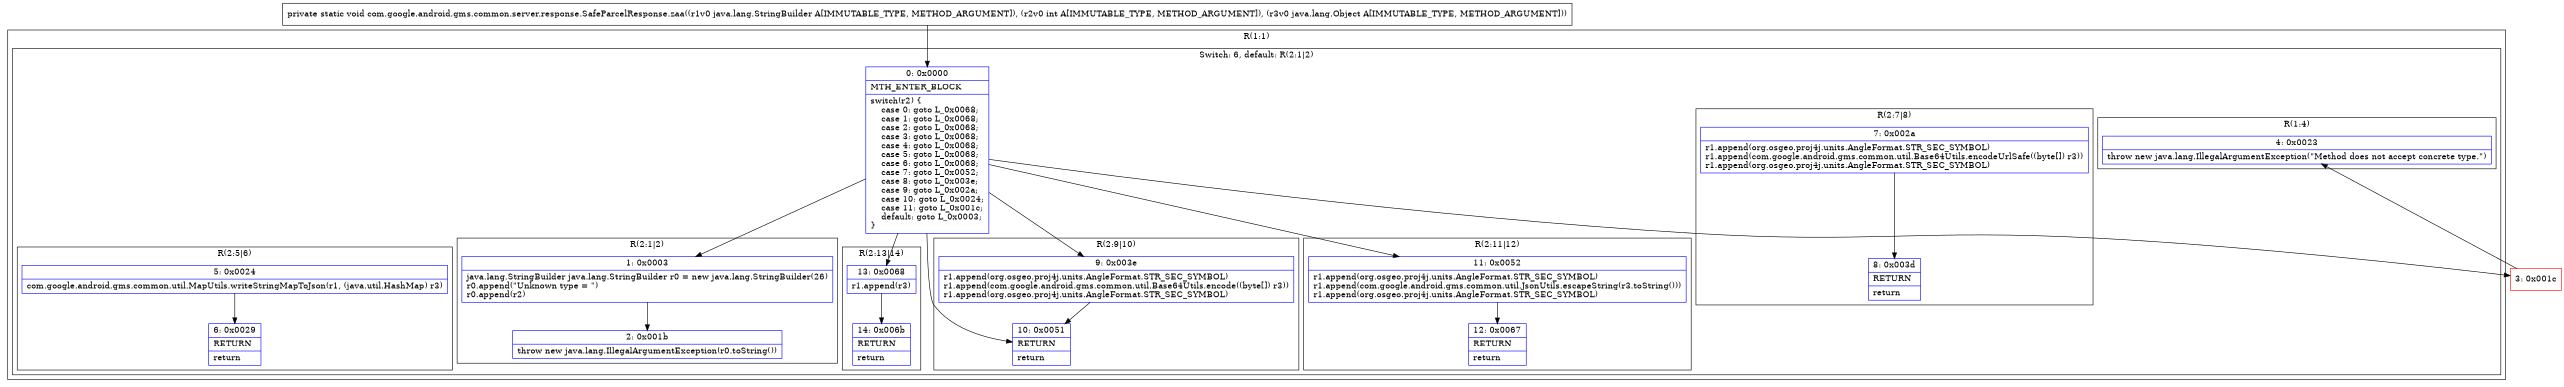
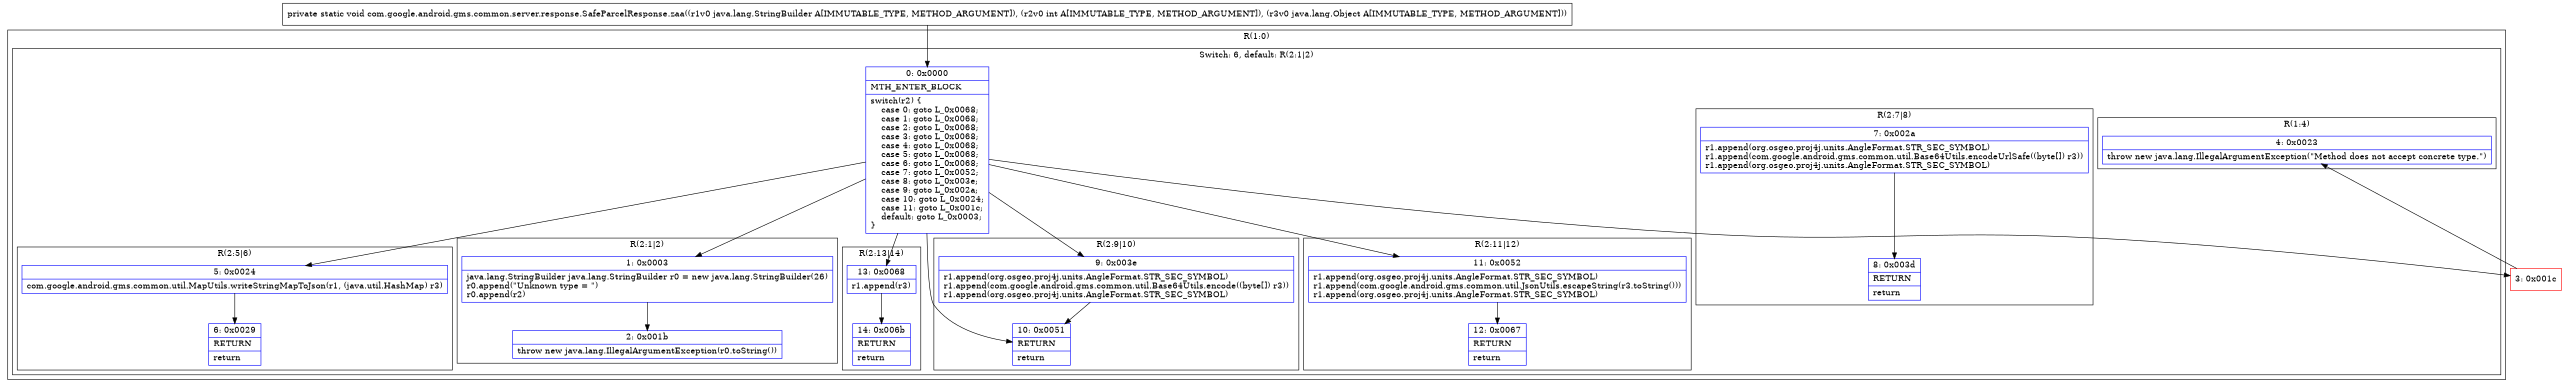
(1257, 37) -> (1257, 37)
none -> (589, 213)
